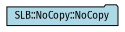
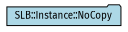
(62, 16) -> (64, 16)
